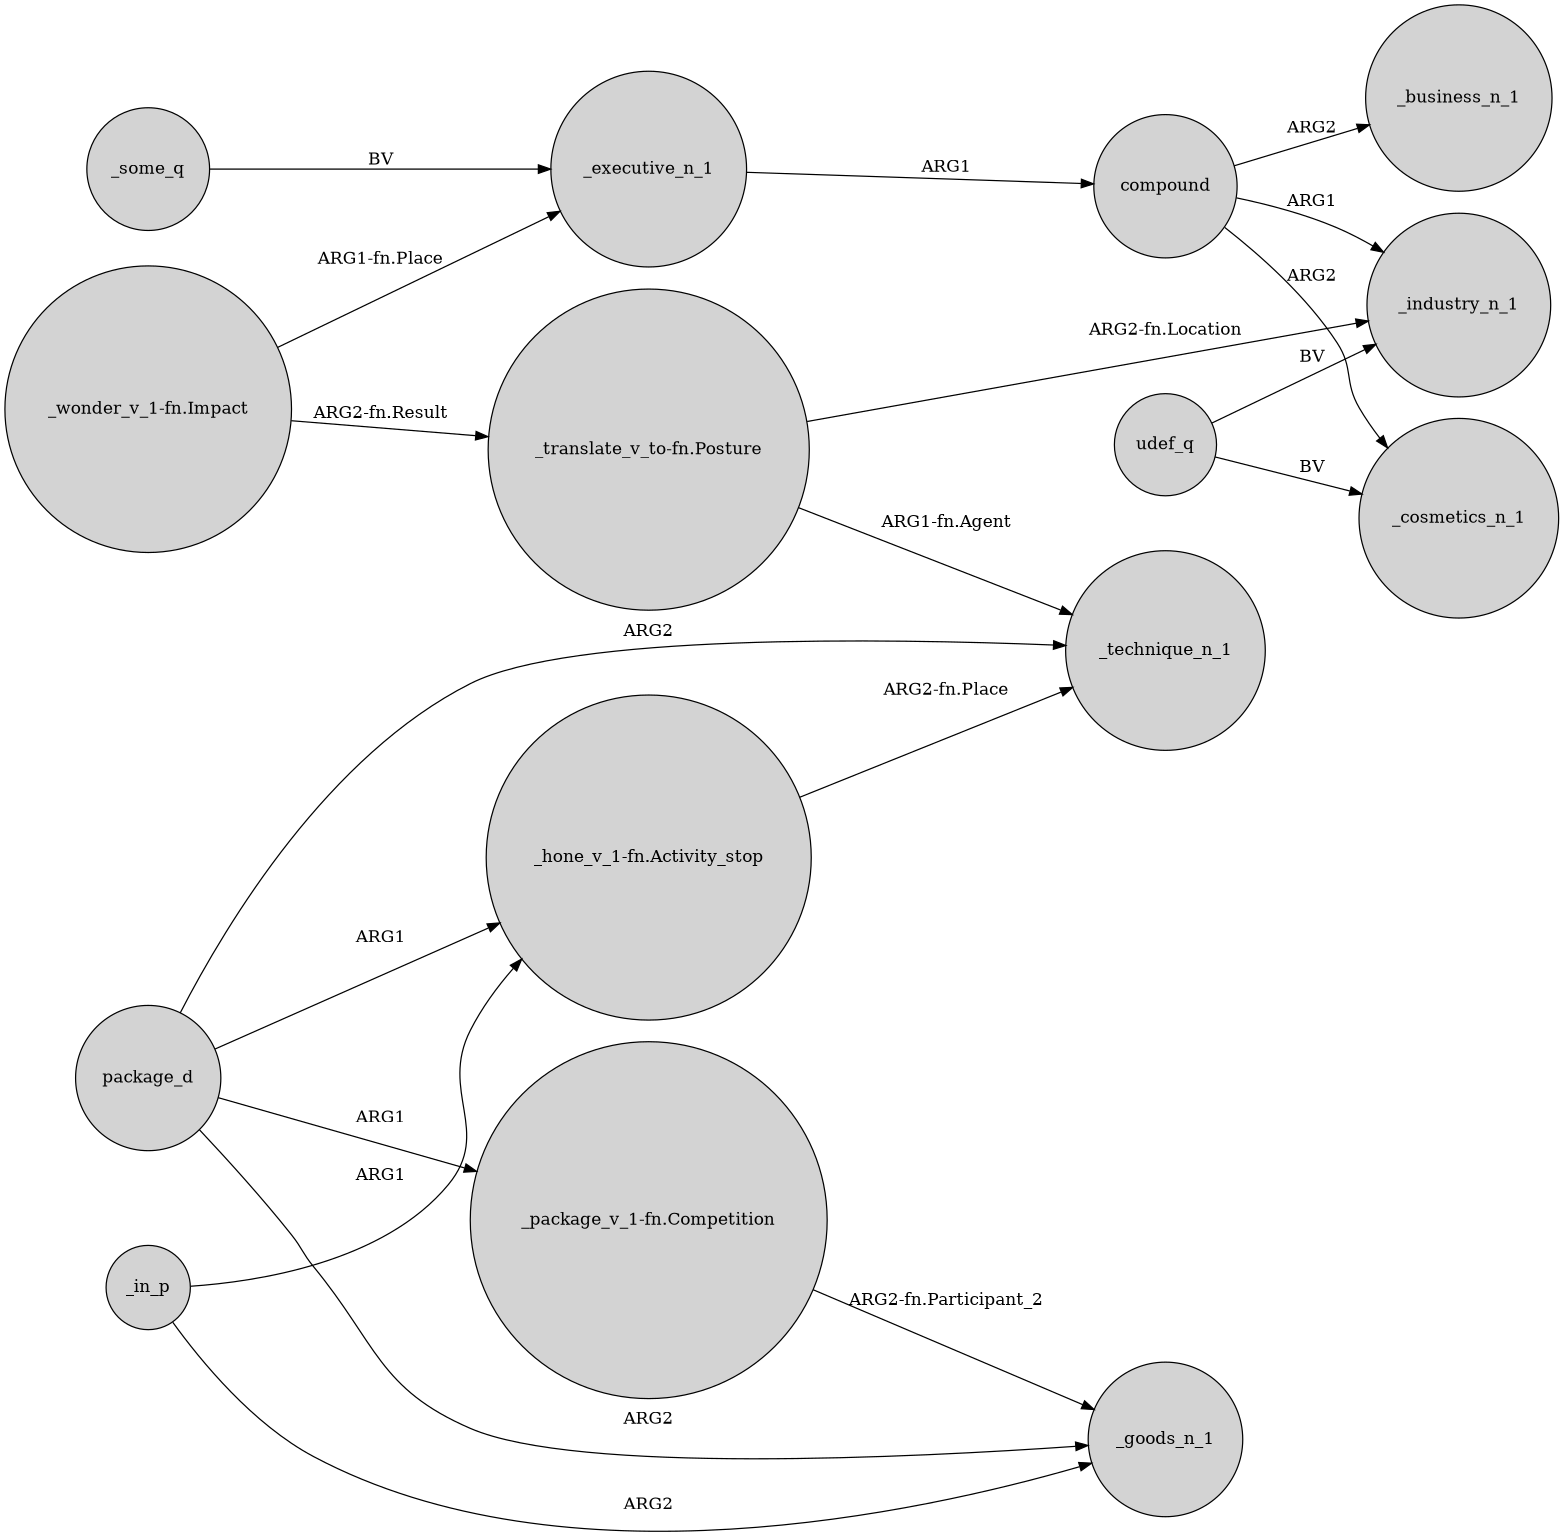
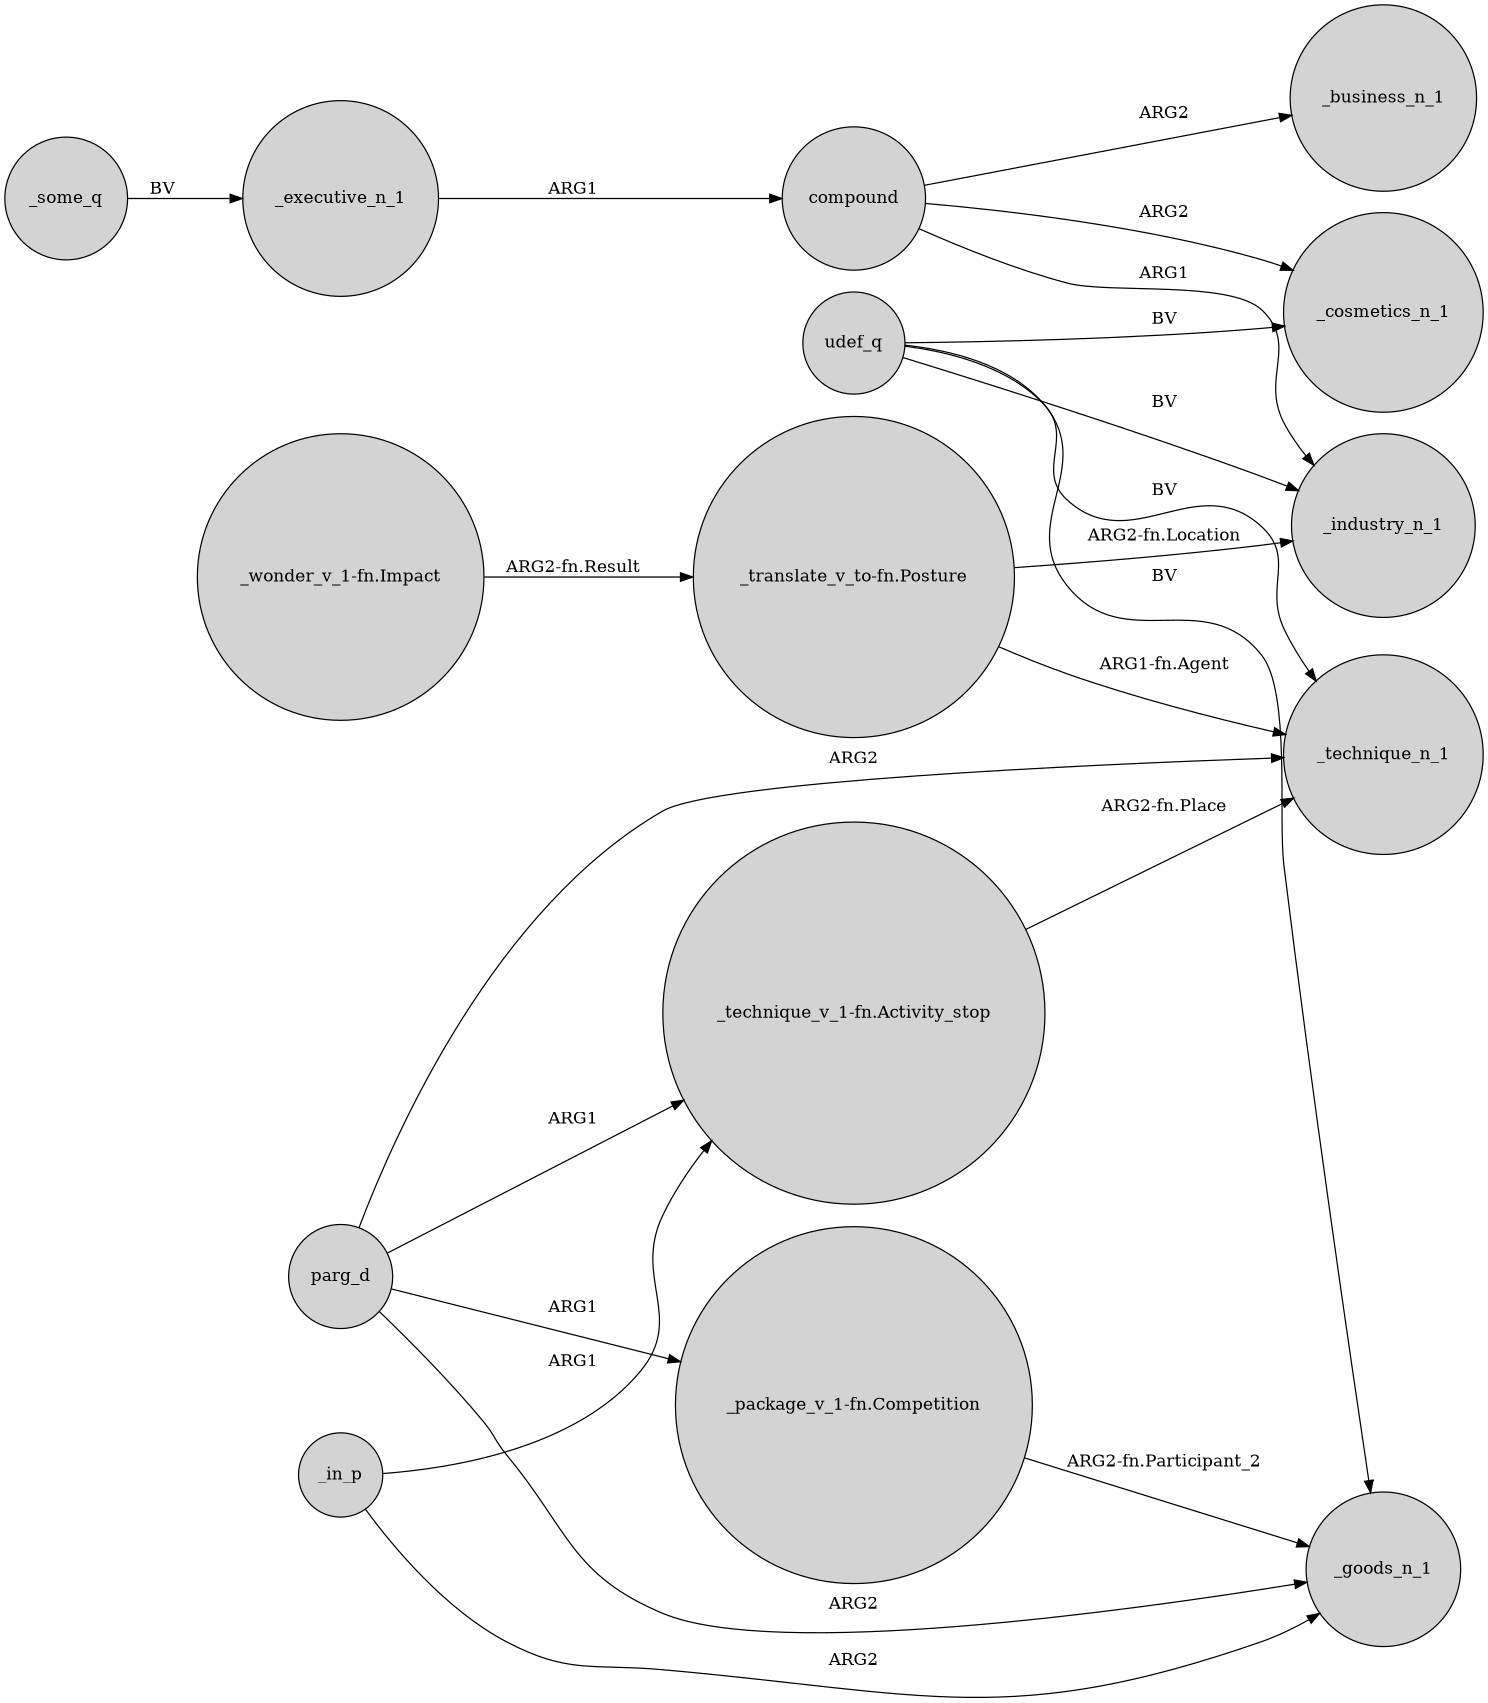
(413, 282) -> none
none -> (1115, 520)
none -> (1282, 789)
(649, 858) -> (854, 1013)
(148, 1078) -> (341, 1276)
